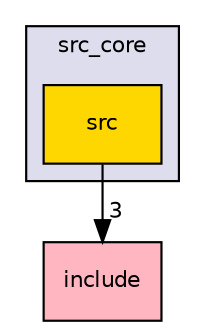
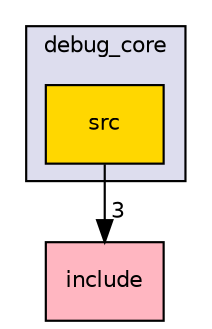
(103, 47) -> (106, 47)
